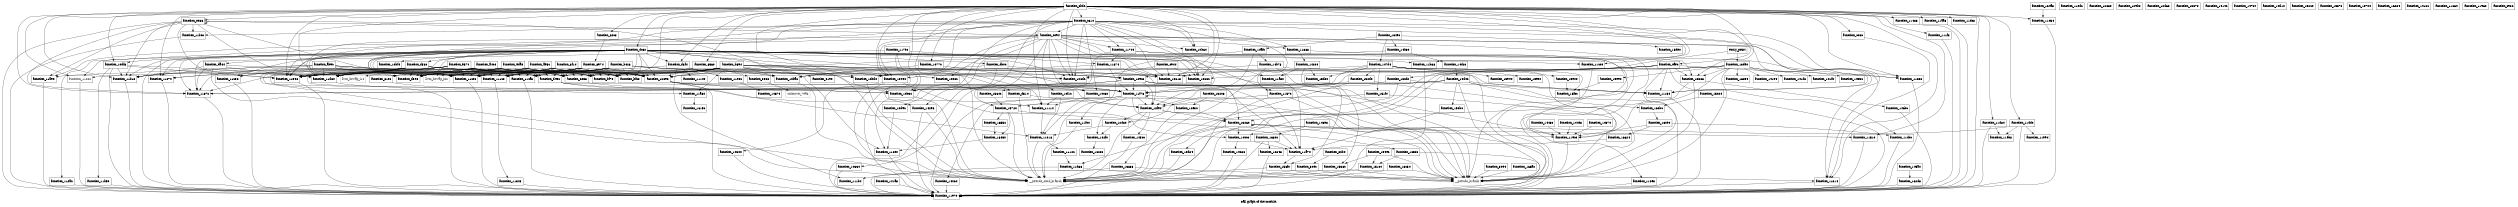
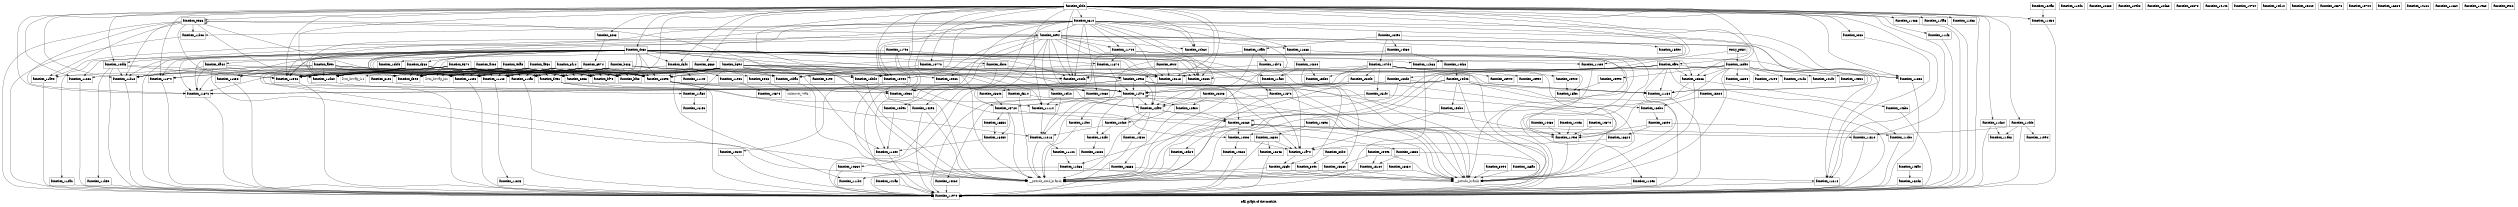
(80, 79) -> (80, 79)
